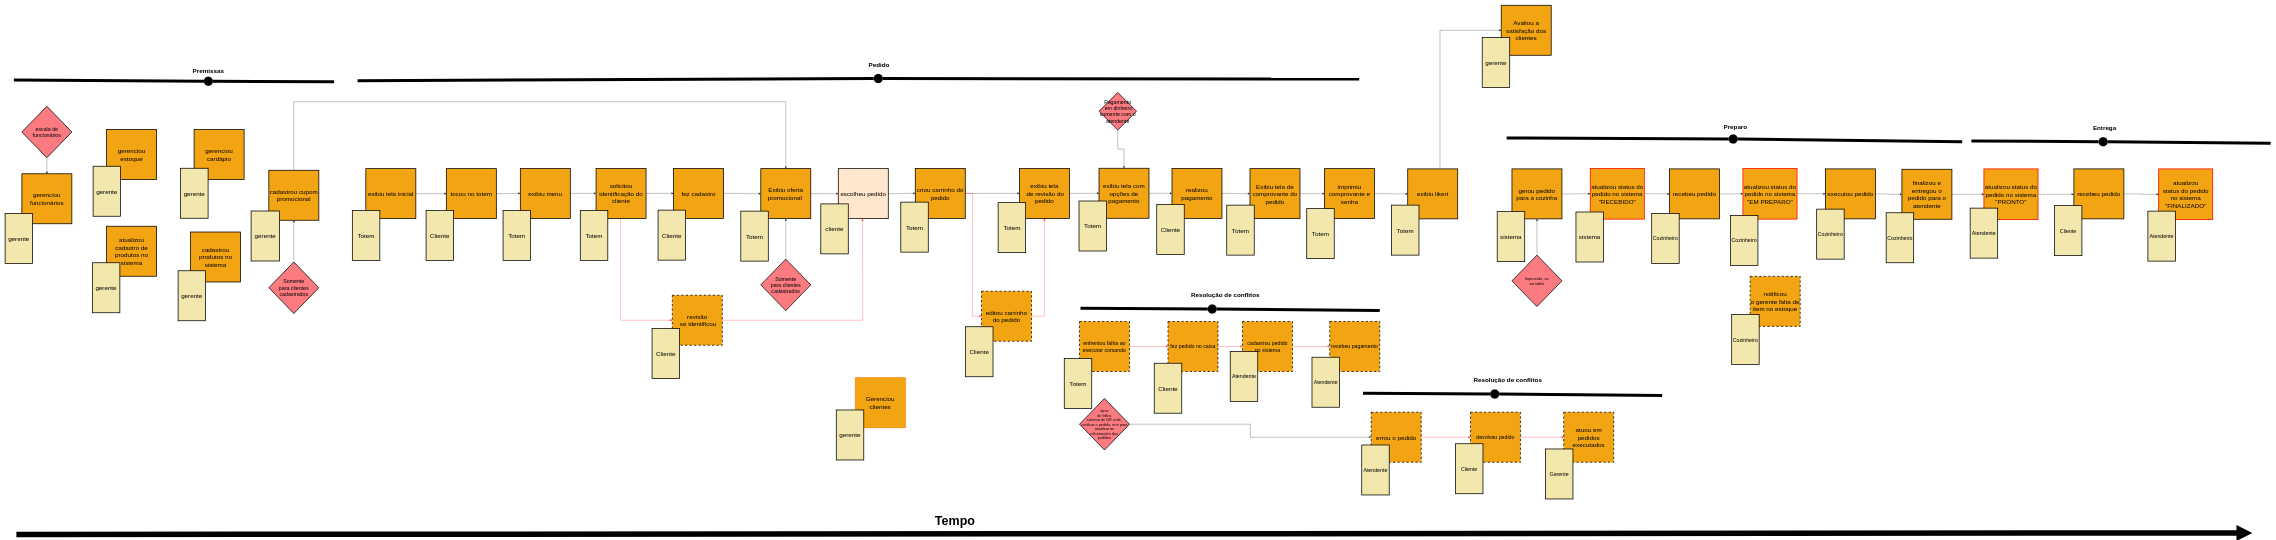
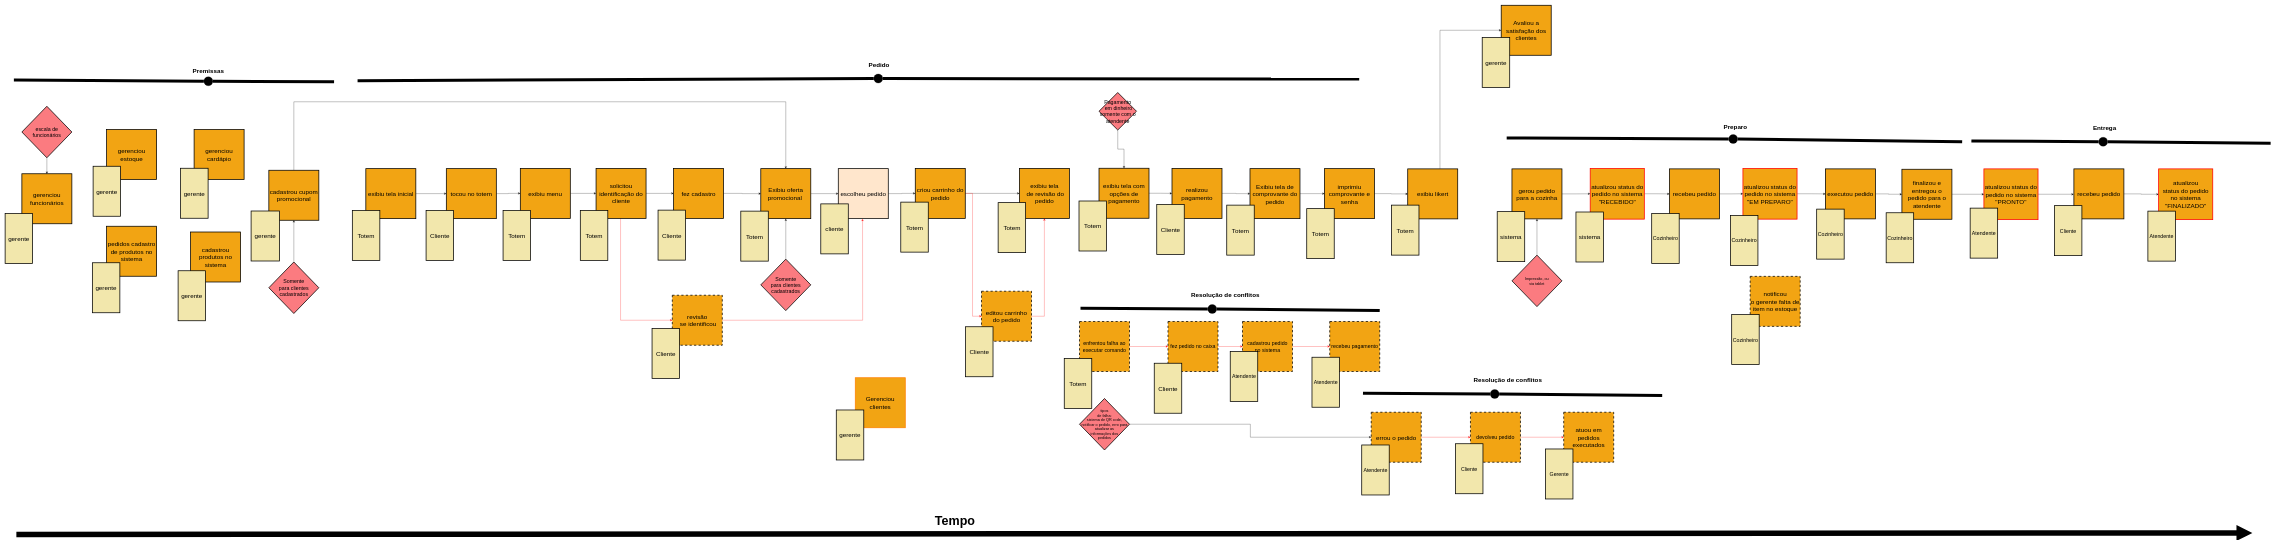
(1097, 193) -> none
(132, 251) -> (132, 251)
